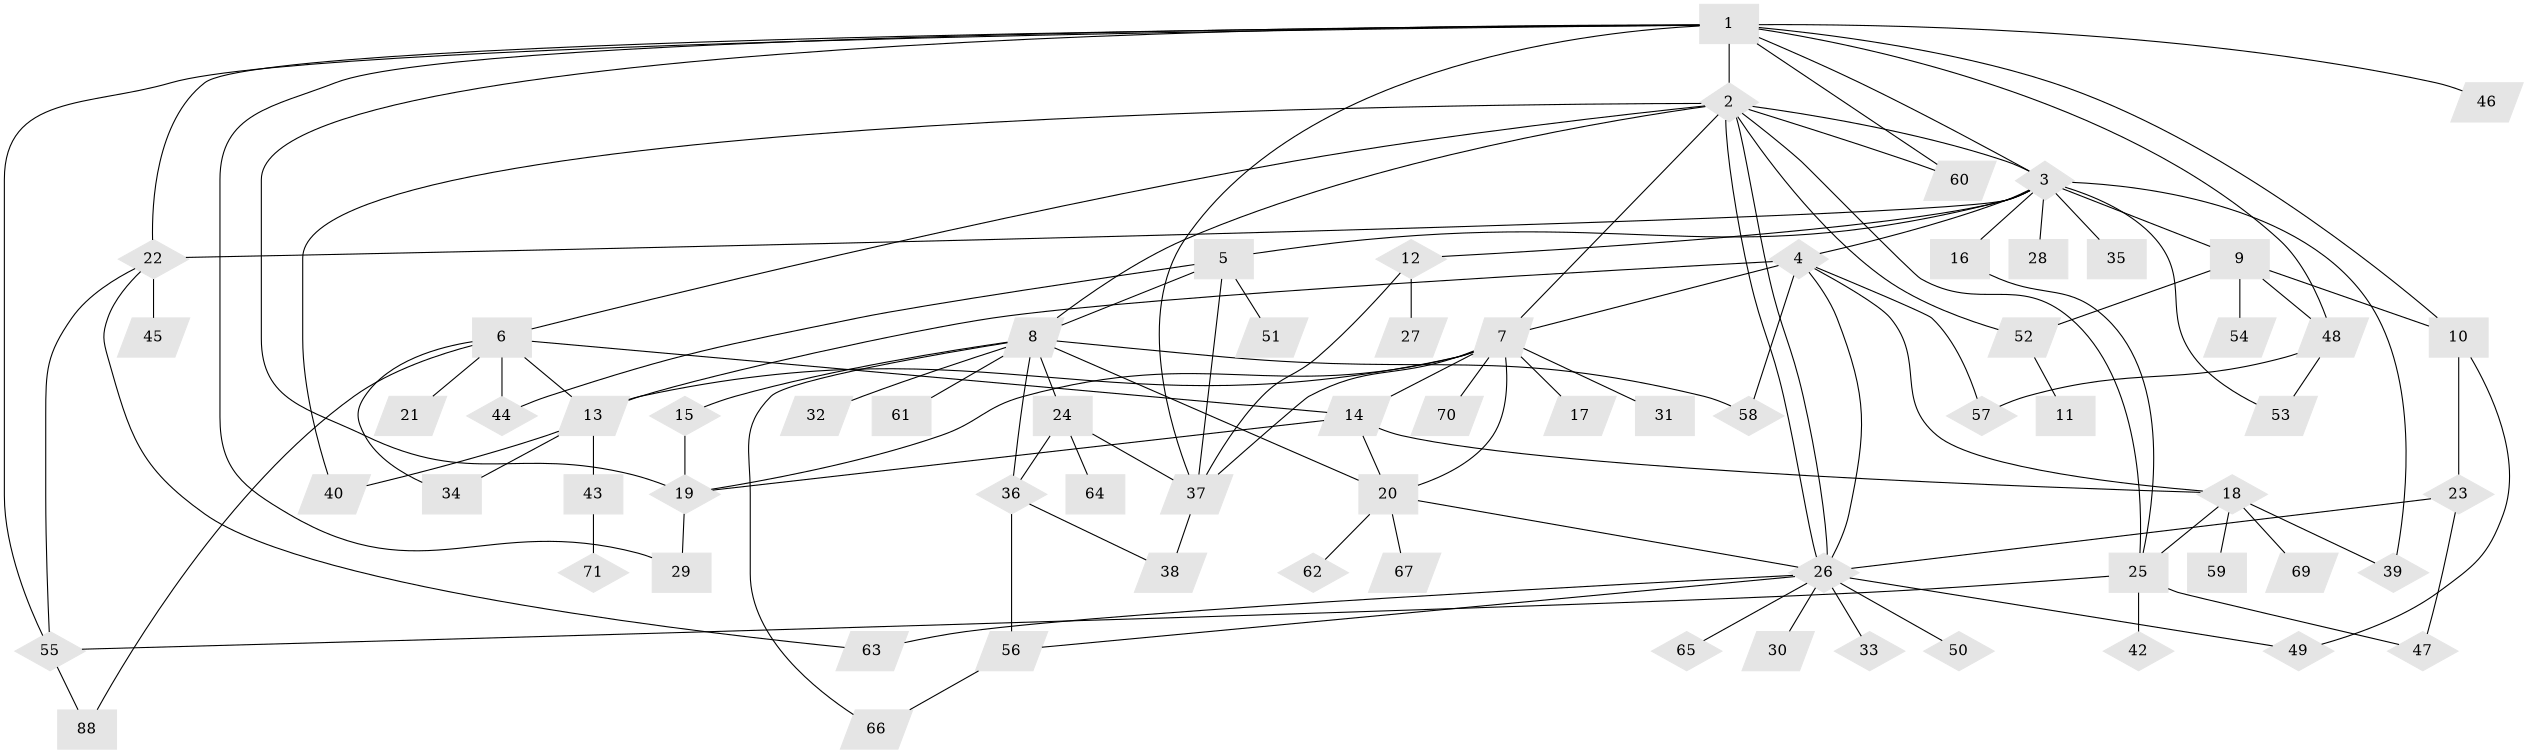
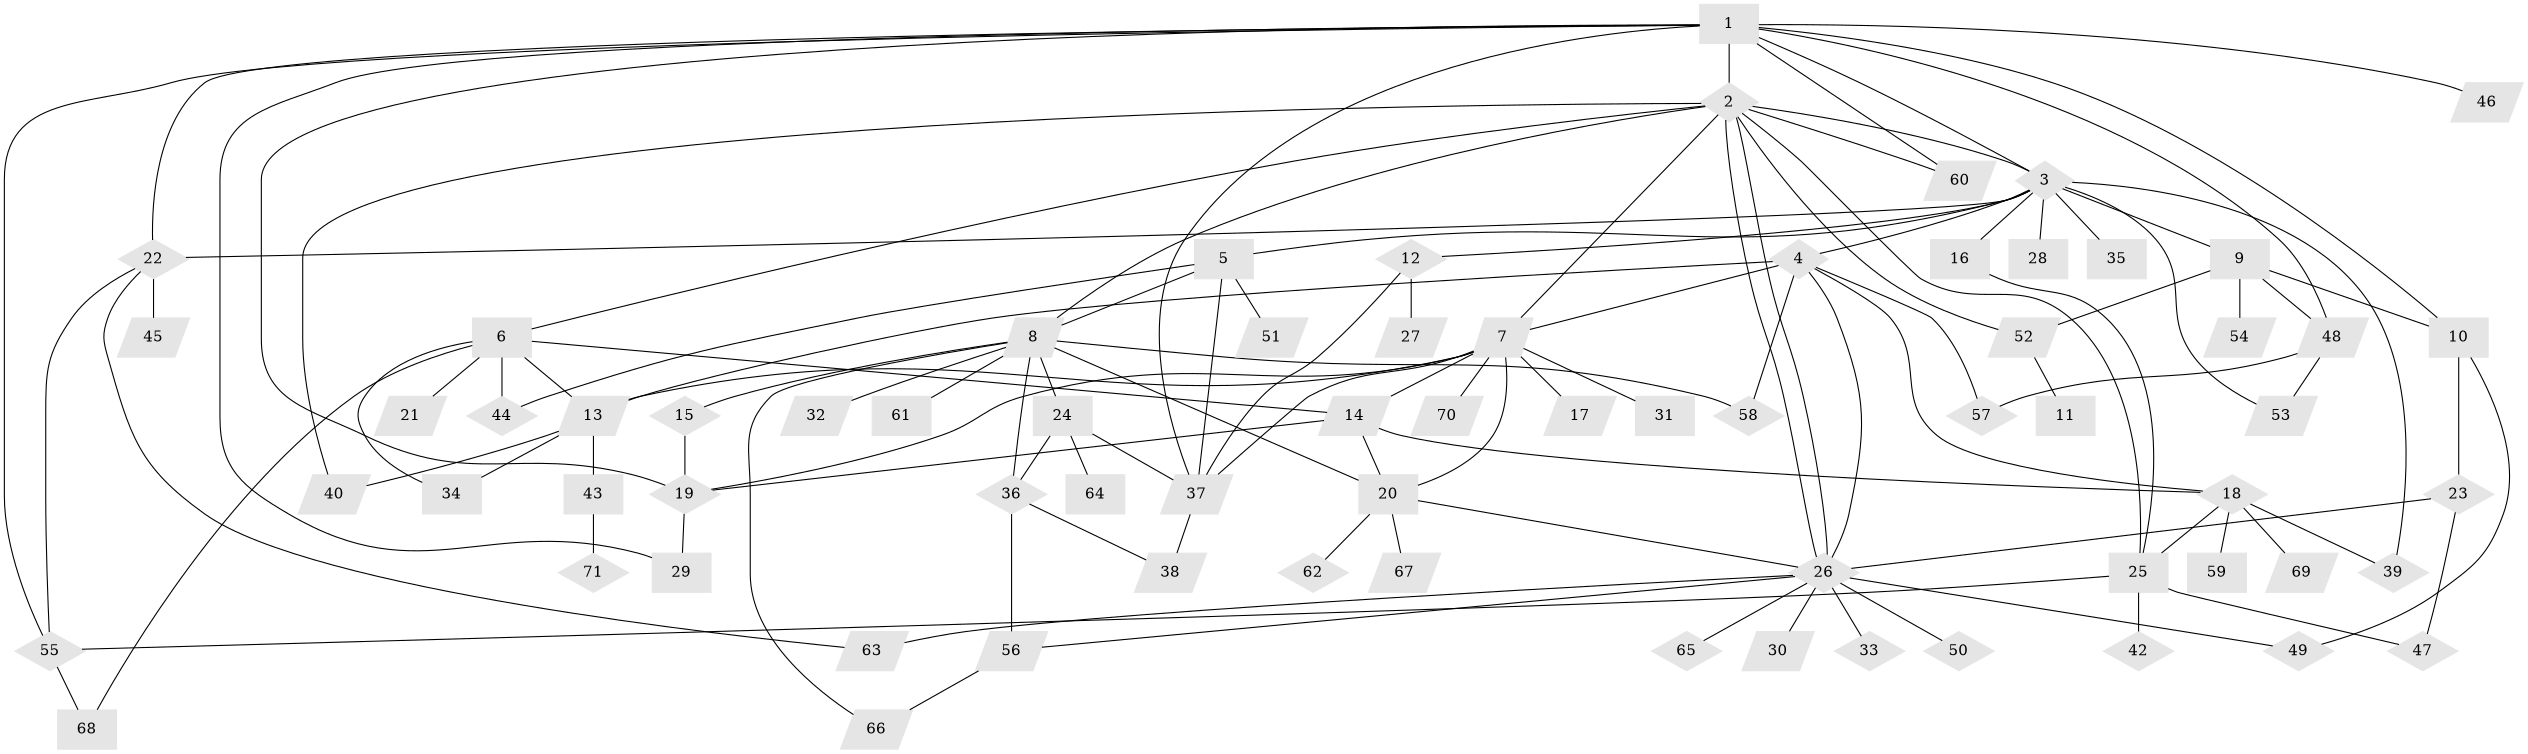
(87, 730) -> (87, 730)
